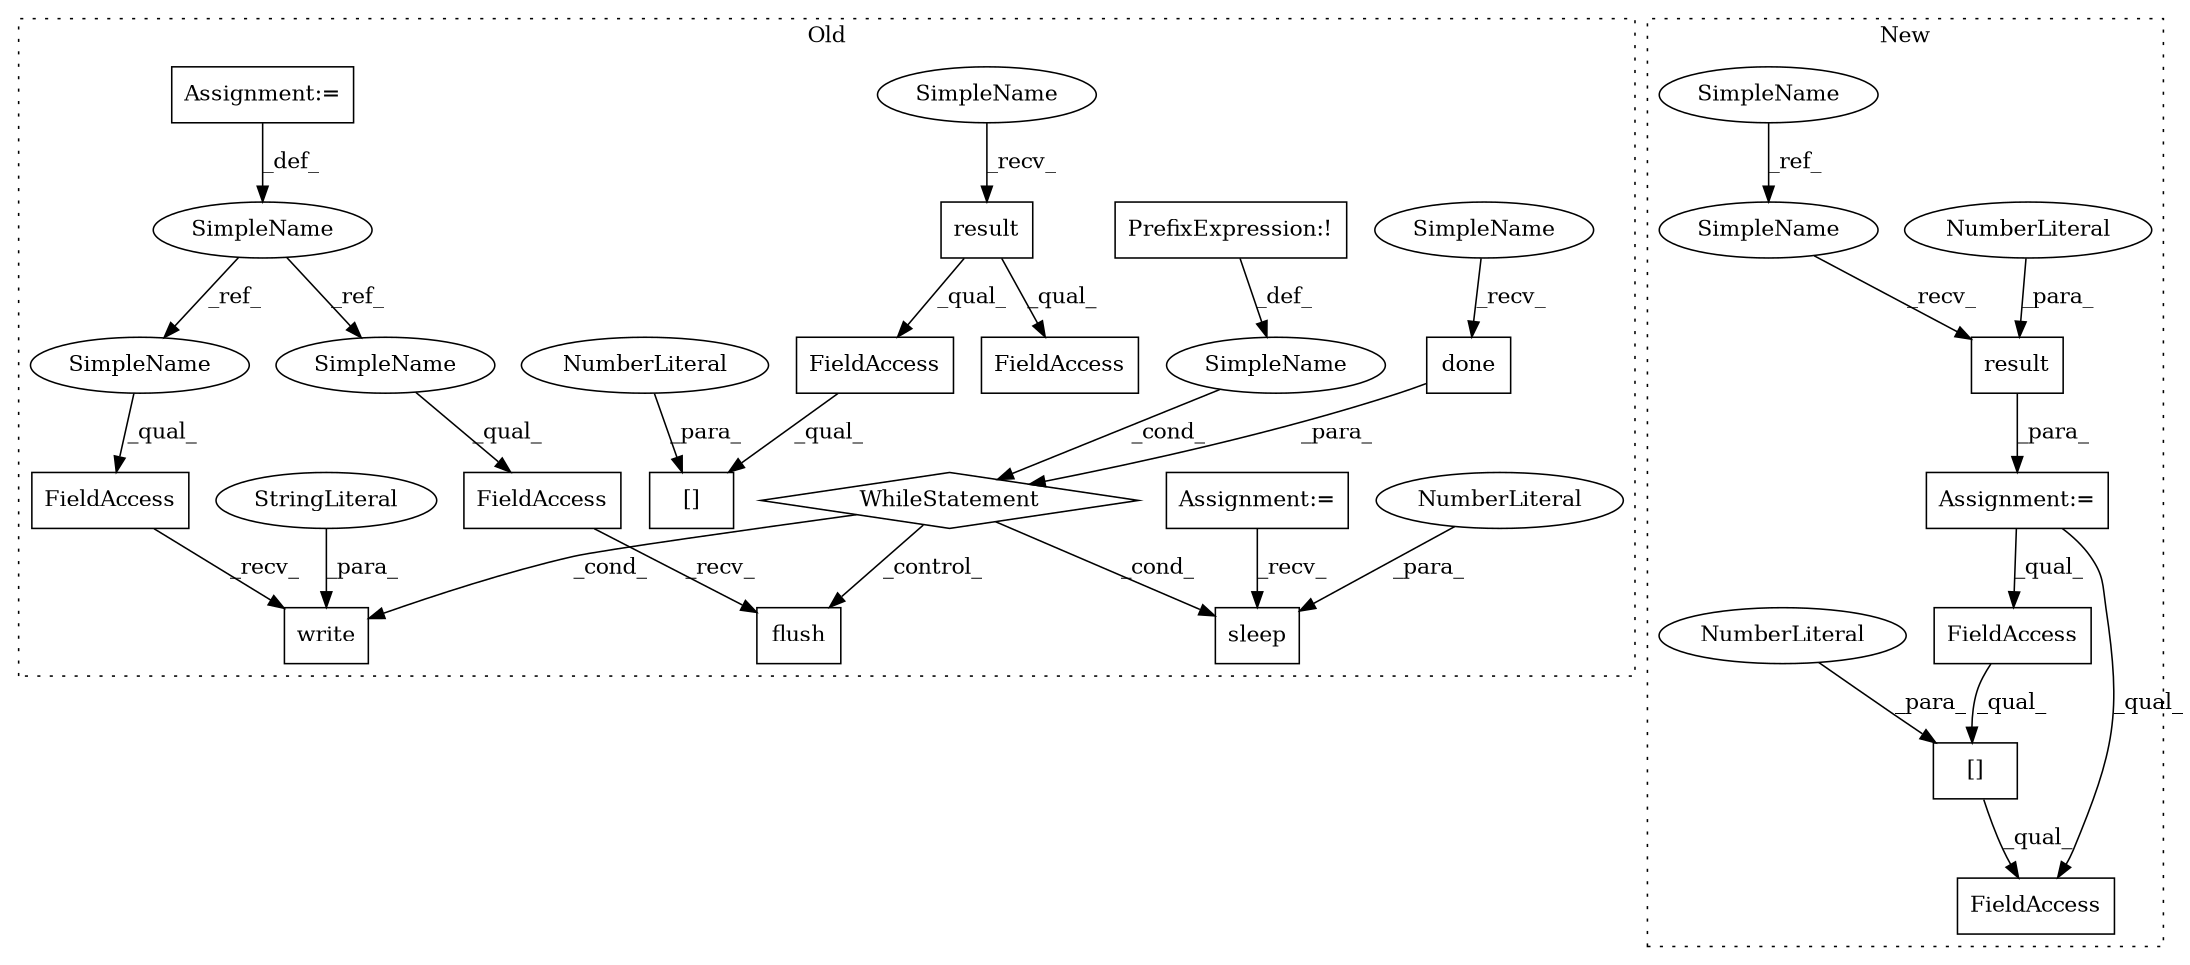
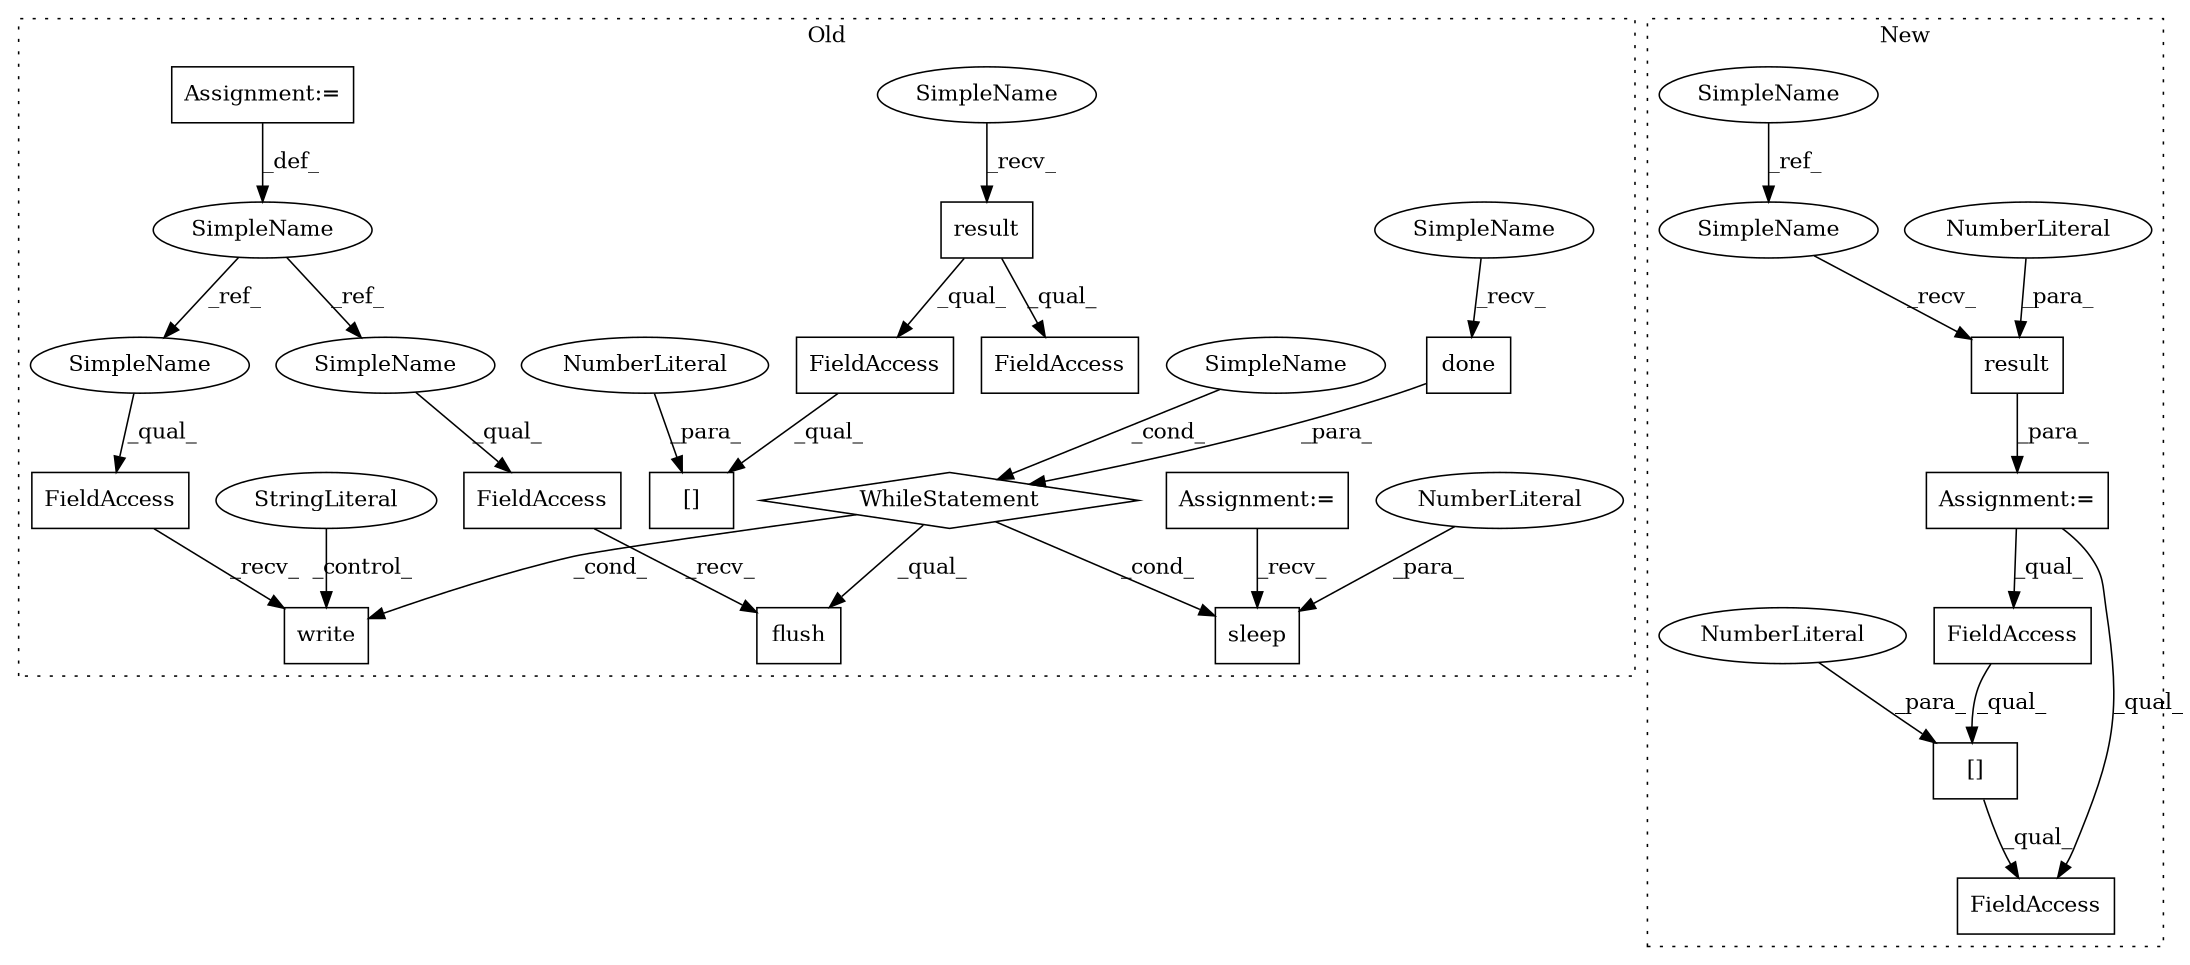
(1231, 230) -> none
(362, 568) -> (362, 568)
(932, 568) -> (932, 568)
